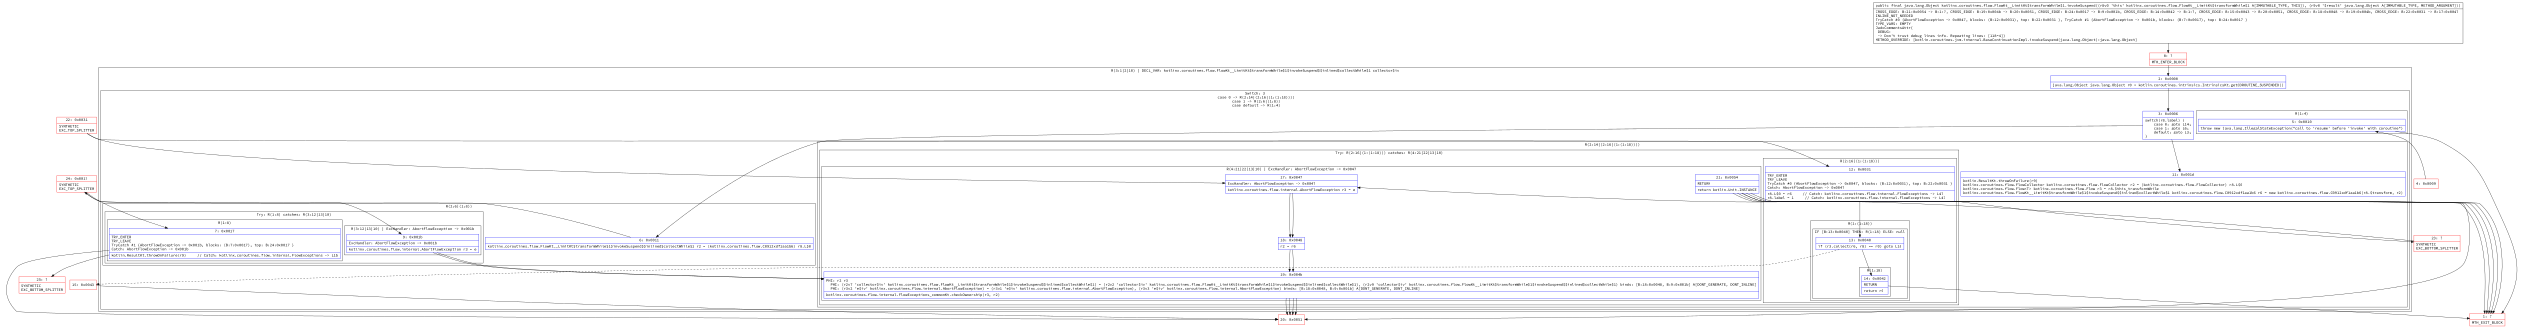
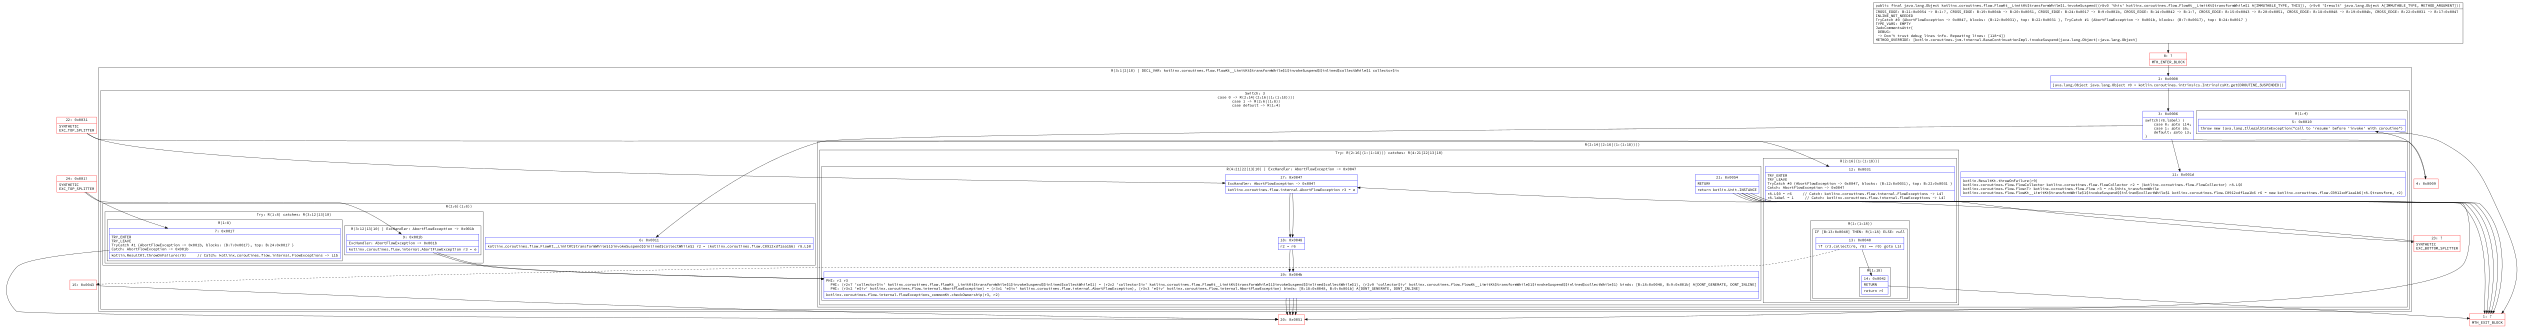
none -> (2321, 140)
(497, 205) -> none
(1860, 218) -> none
(42, 285) -> none
